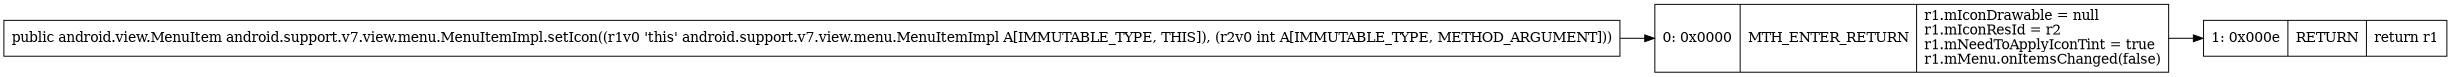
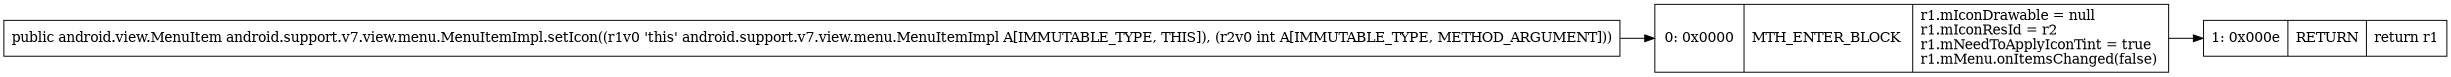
(1828, 38) -> (1826, 38)
